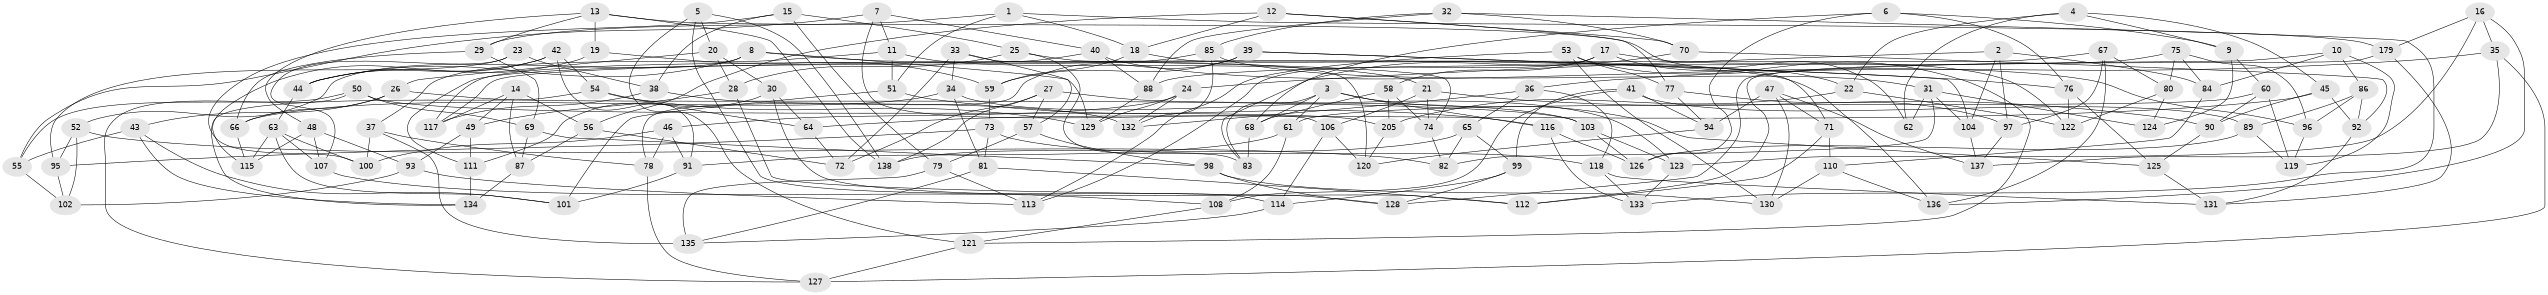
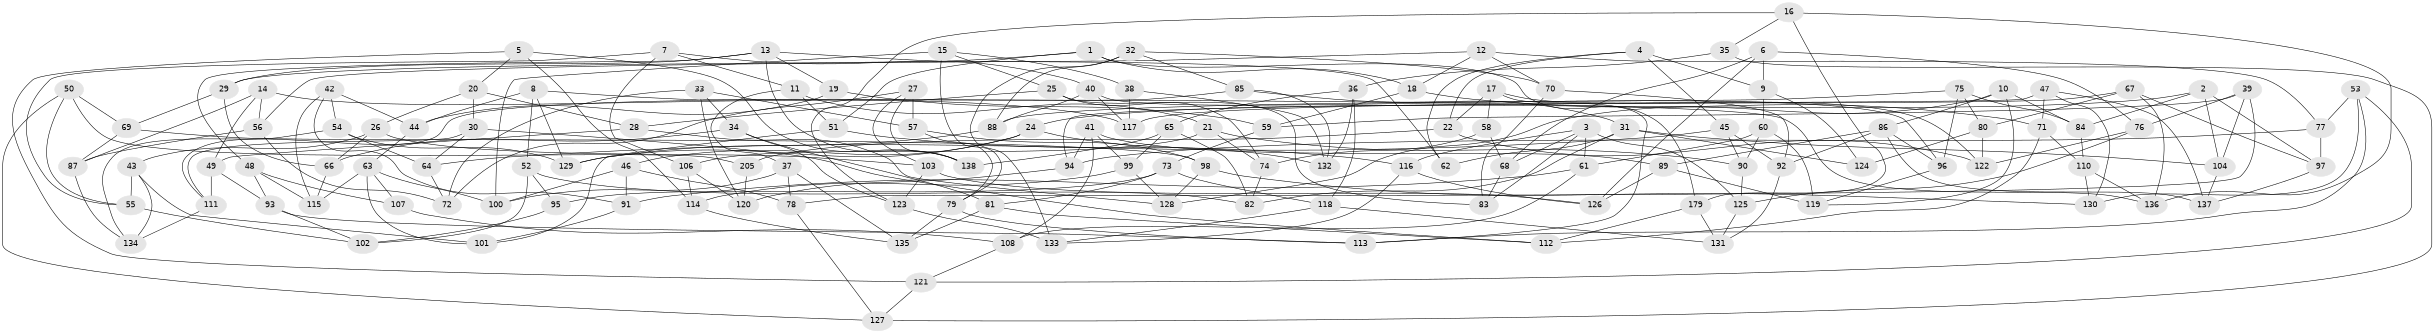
(518, 51) -> none
(1389, 109) -> none
(2265, 157) -> (1965, 187)
